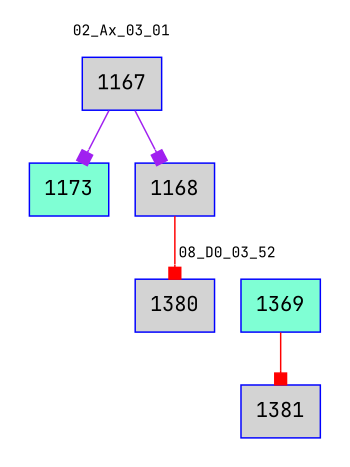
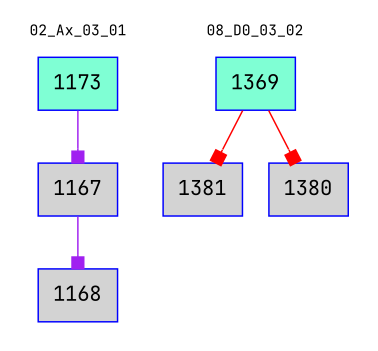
(99, 130) -> (78, 129)
(175, 248) -> (279, 130)
(228, 253) -> (256, 32)
